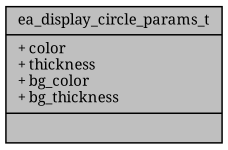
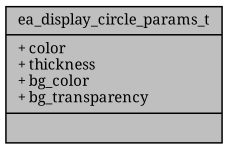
(69, 98) -> (84, 98)
